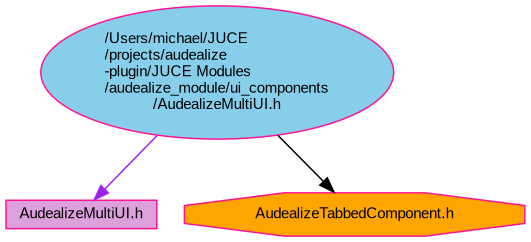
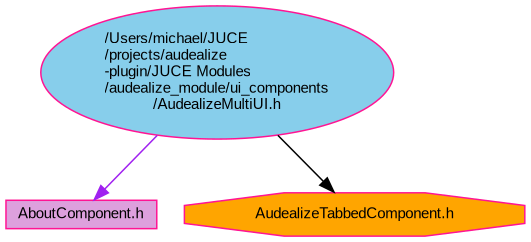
(81, 214) -> (81, 214)
